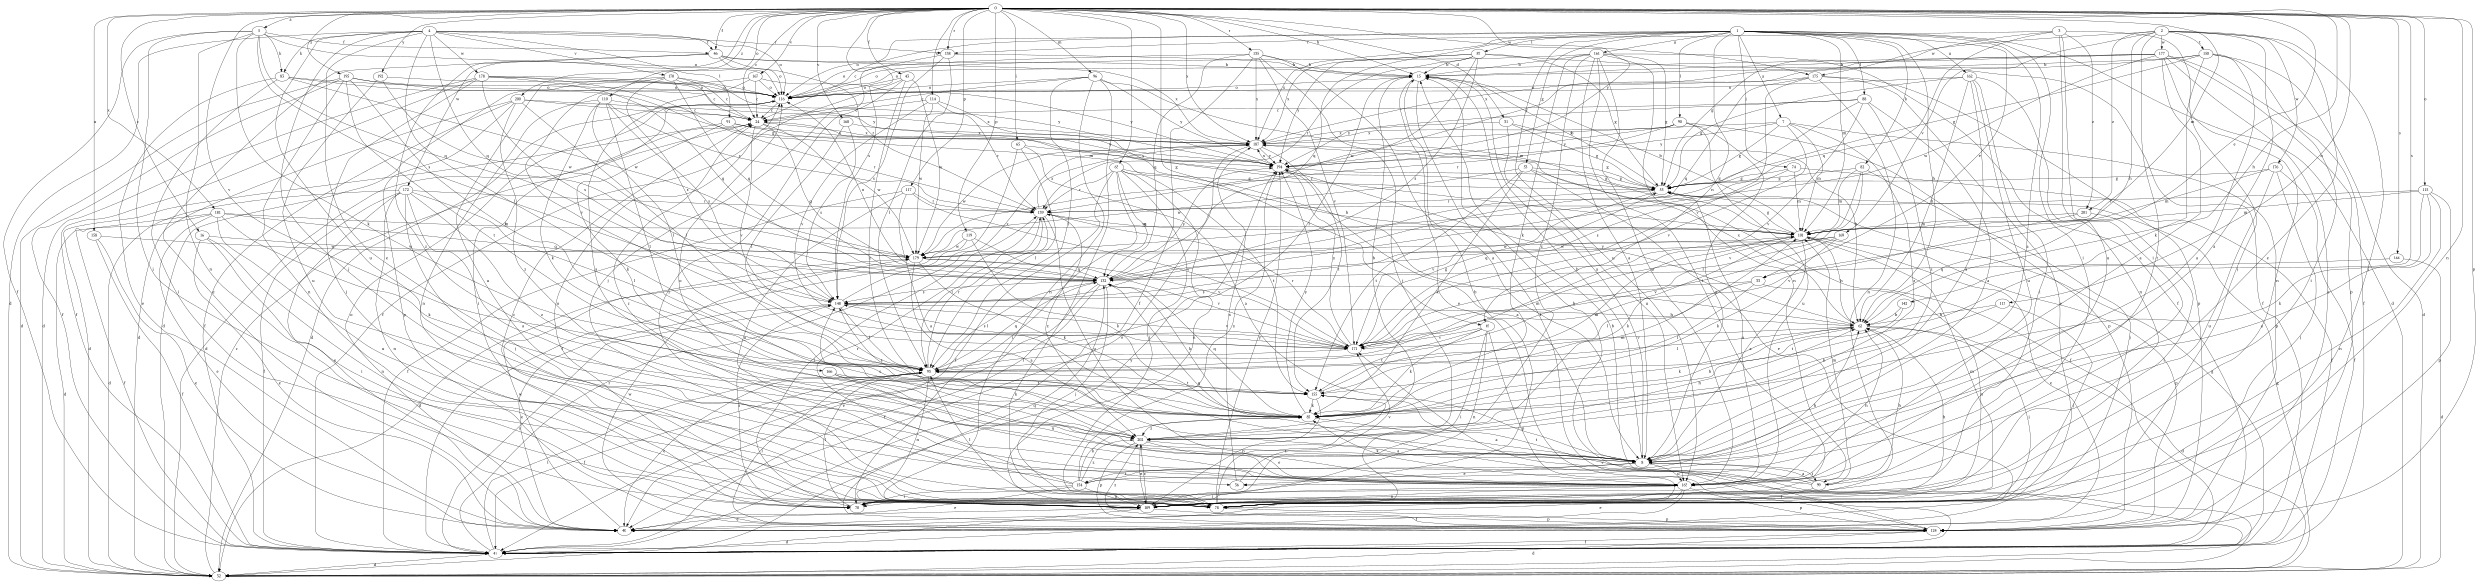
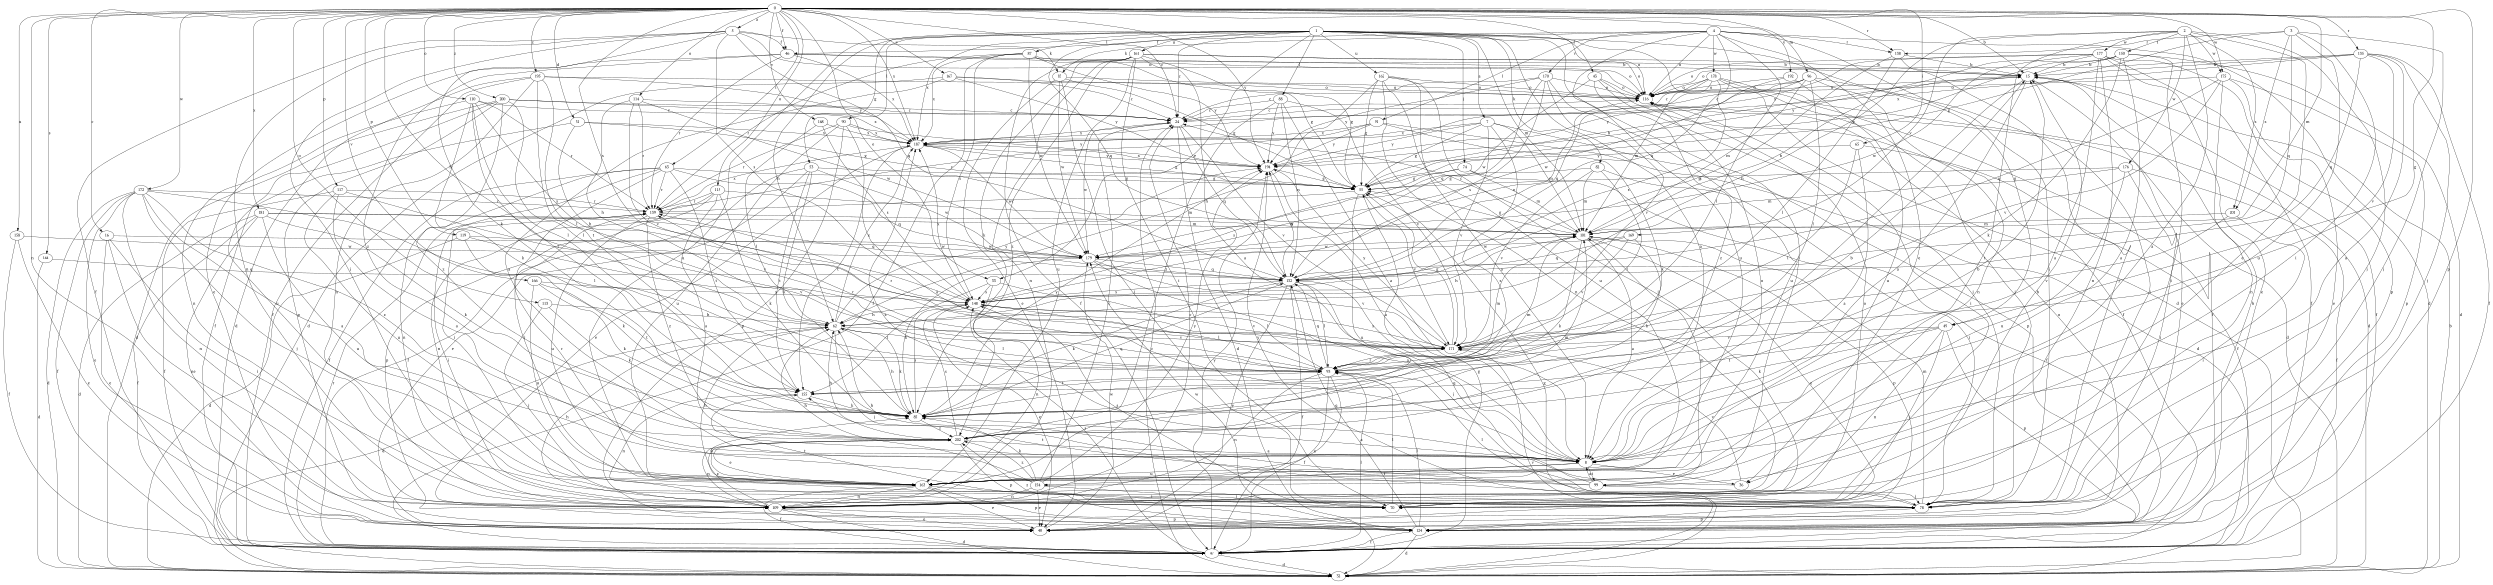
(790, 110) -> (732, 89)
(965, 281) -> none
none -> (753, 293)
(1904, 304) -> none
